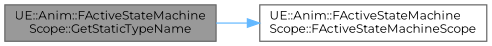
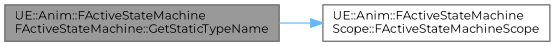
(110, 23) -> (142, 23)
